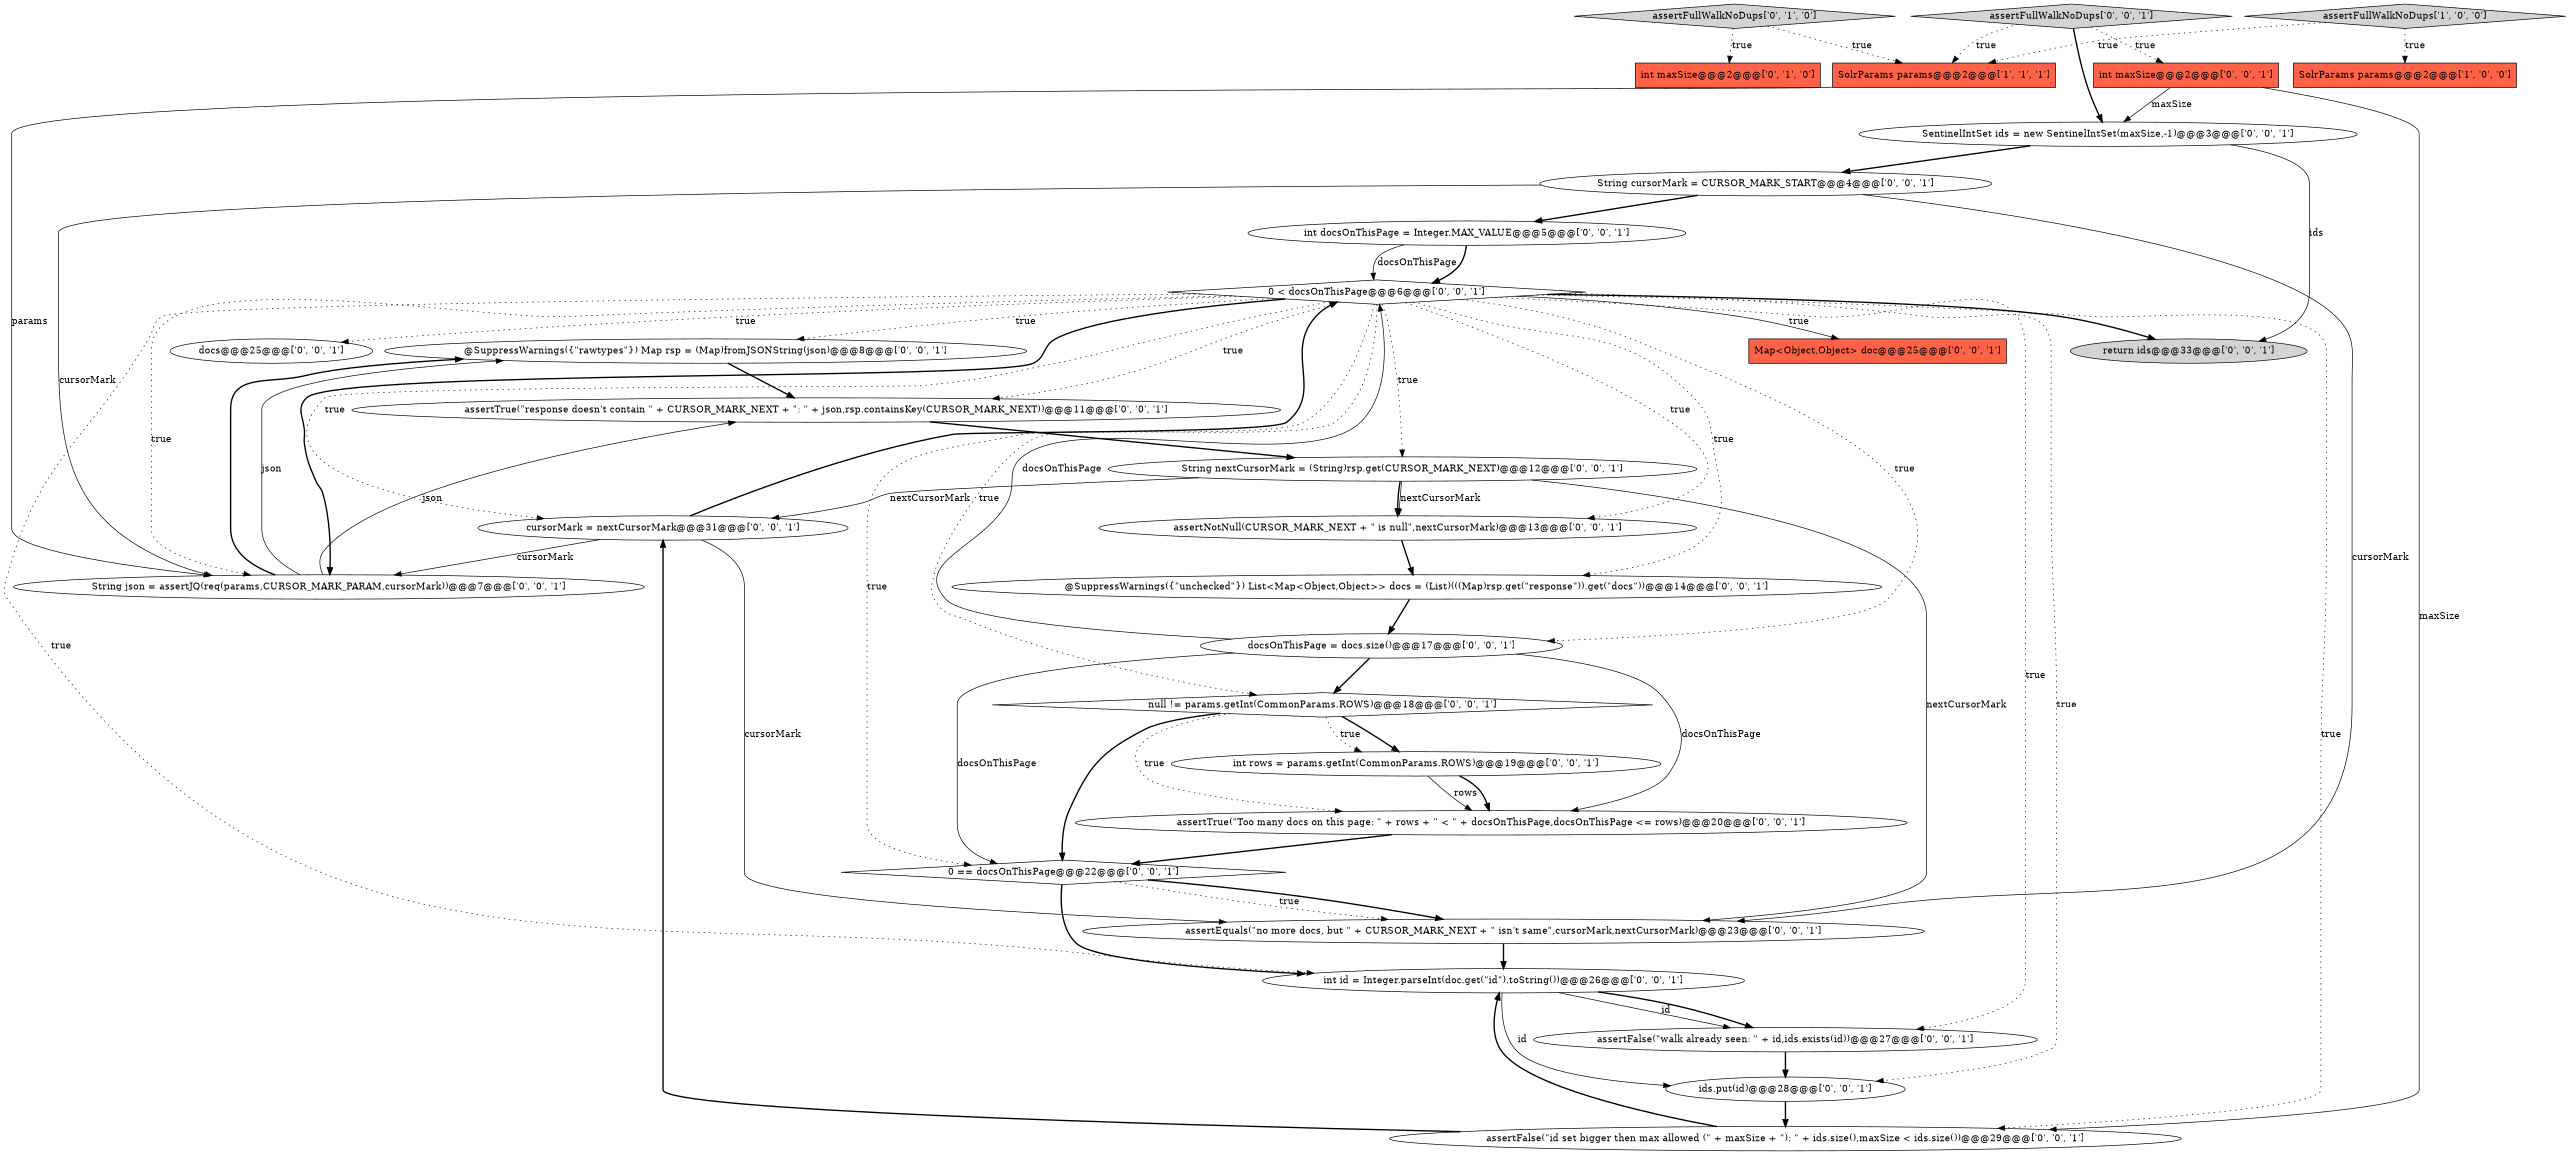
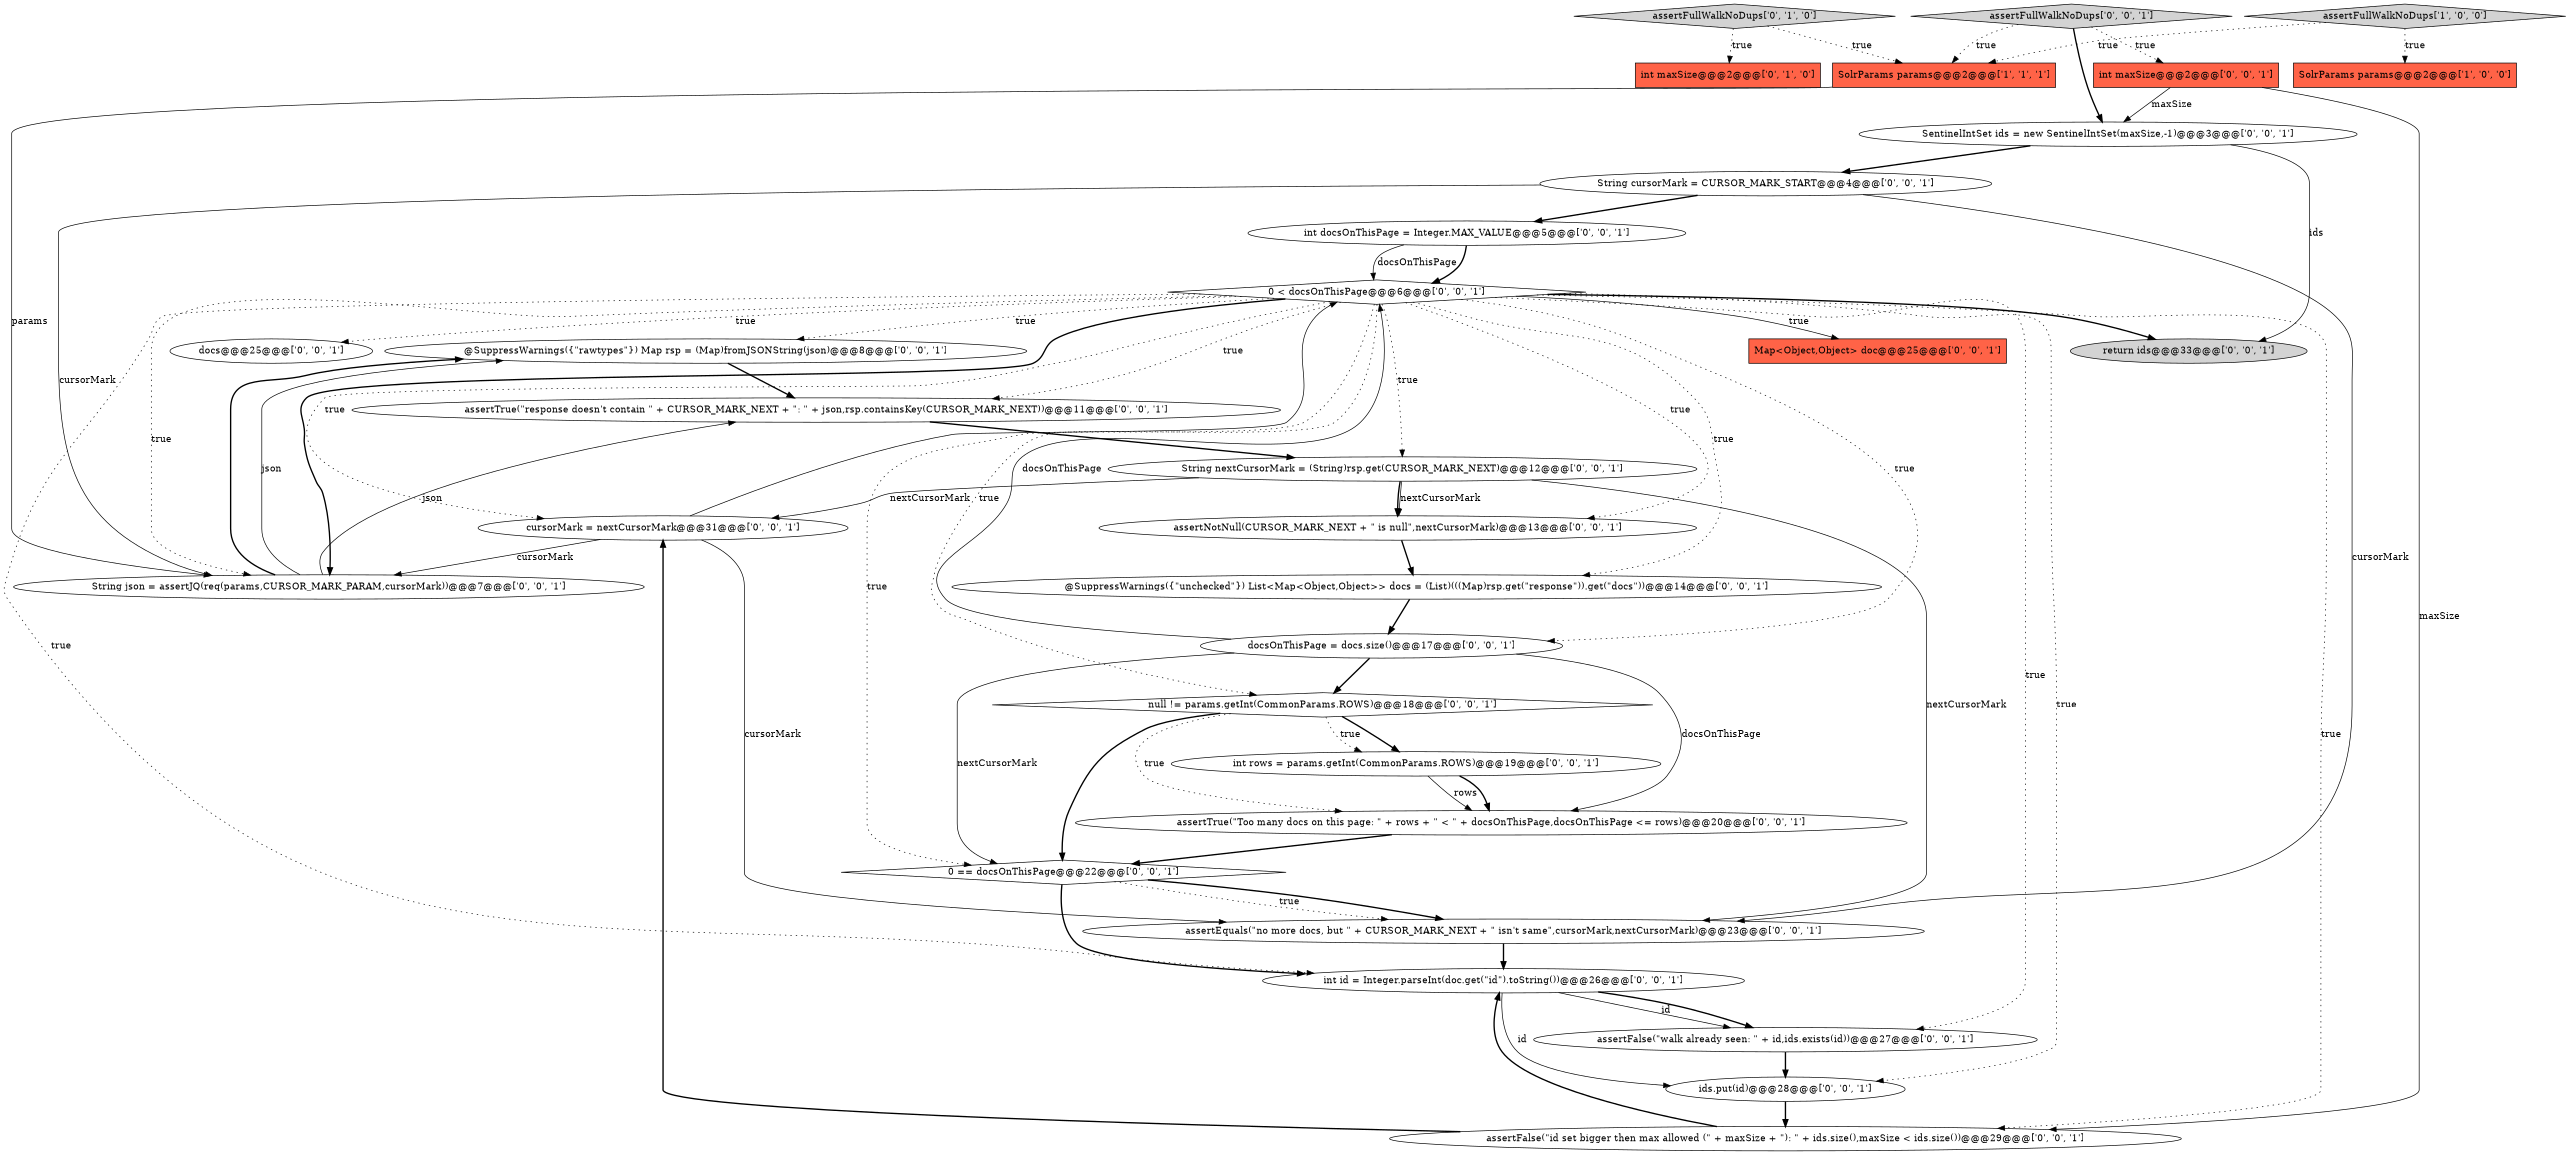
(993, 433) -> (993, 433)
(997, 764) -> (997, 764)
